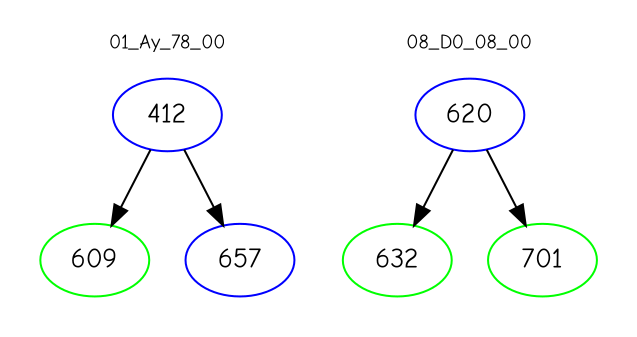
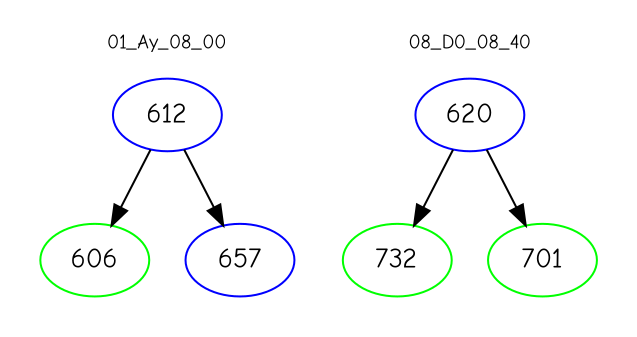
(167, 43) -> (167, 43)
(470, 43) -> (470, 43)
(167, 115) -> (167, 115)
(95, 260) -> (95, 260)
(397, 260) -> (397, 260)
